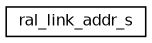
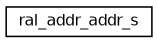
(76, 22) -> (79, 22)
